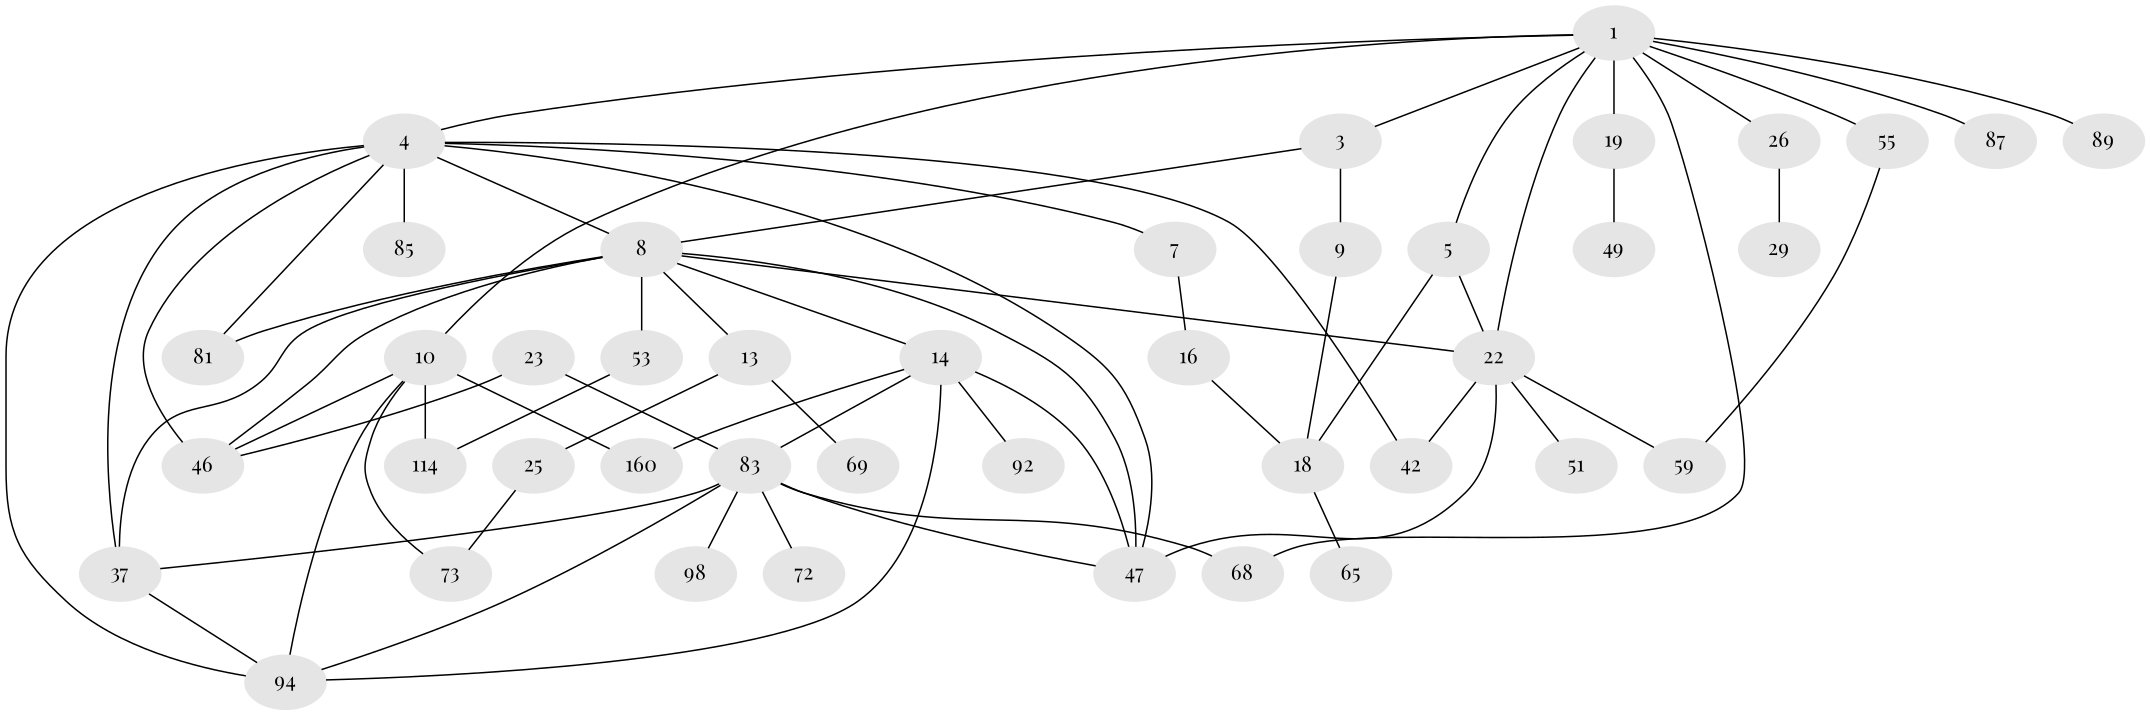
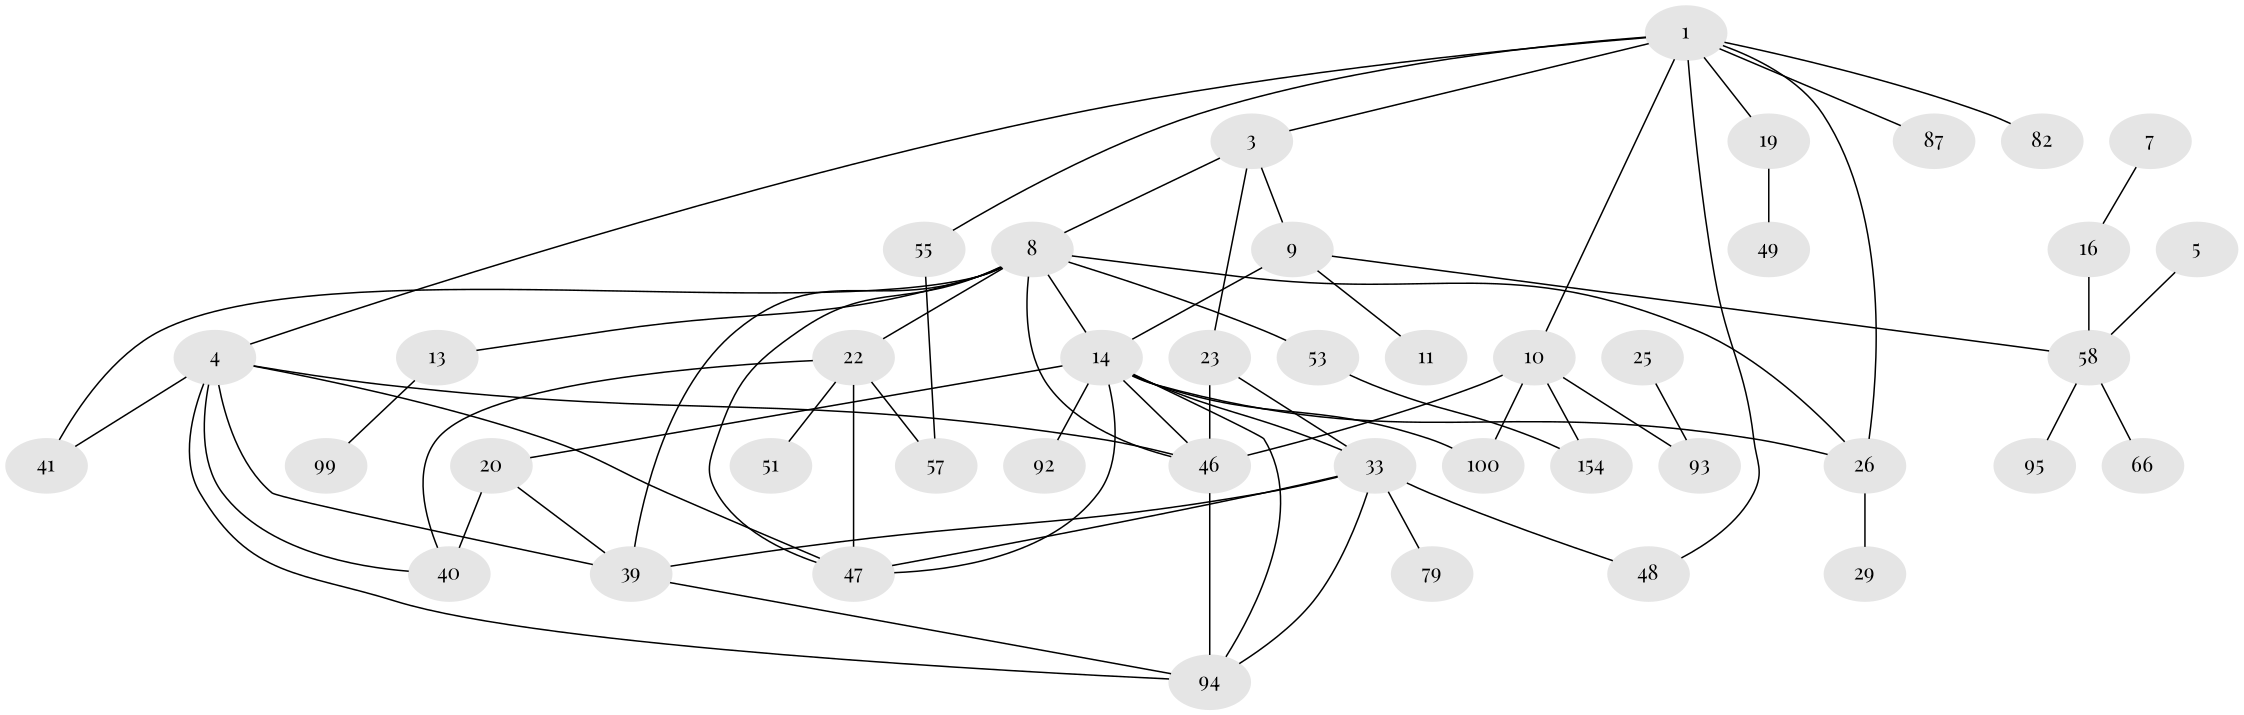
(1503, 124) -> none
(2104, 141) -> (2042, 141)
(797, 167) -> none
(1532, 188) -> none
(523, 195) -> (1459, 283)
(404, 249) -> none
none -> (1231, 249)
none -> (1207, 298)
(1471, 304) -> none
(203, 358) -> (47, 466)
none -> (1426, 358)
(653, 406) -> none
none -> (1155, 412)
none -> (1444, 422)
(425, 466) -> (1591, 466)
none -> (491, 466)
(642, 466) -> (1483, 466)
(750, 466) -> (1375, 466)
(858, 466) -> (326, 466)
(1303, 466) -> (2089, 358)
(1411, 466) -> (449, 574)
(1685, 466) -> (936, 466)
none -> (2035, 466)
(328, 510) -> (1210, 574)
(120, 574) -> (631, 574)
(451, 574) -> (1700, 466)
(696, 574) -> none
(804, 574) -> (1432, 574)
(1243, 574) -> (1649, 574)
(1351, 574) -> (2143, 466)
